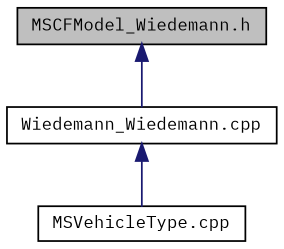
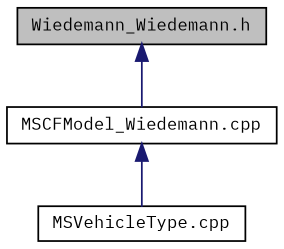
(142, 26) -> (142, 26)
(142, 125) -> (142, 125)
